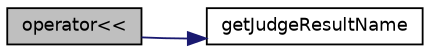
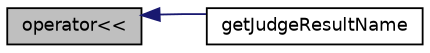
(164, 38) -> (183, 14)
